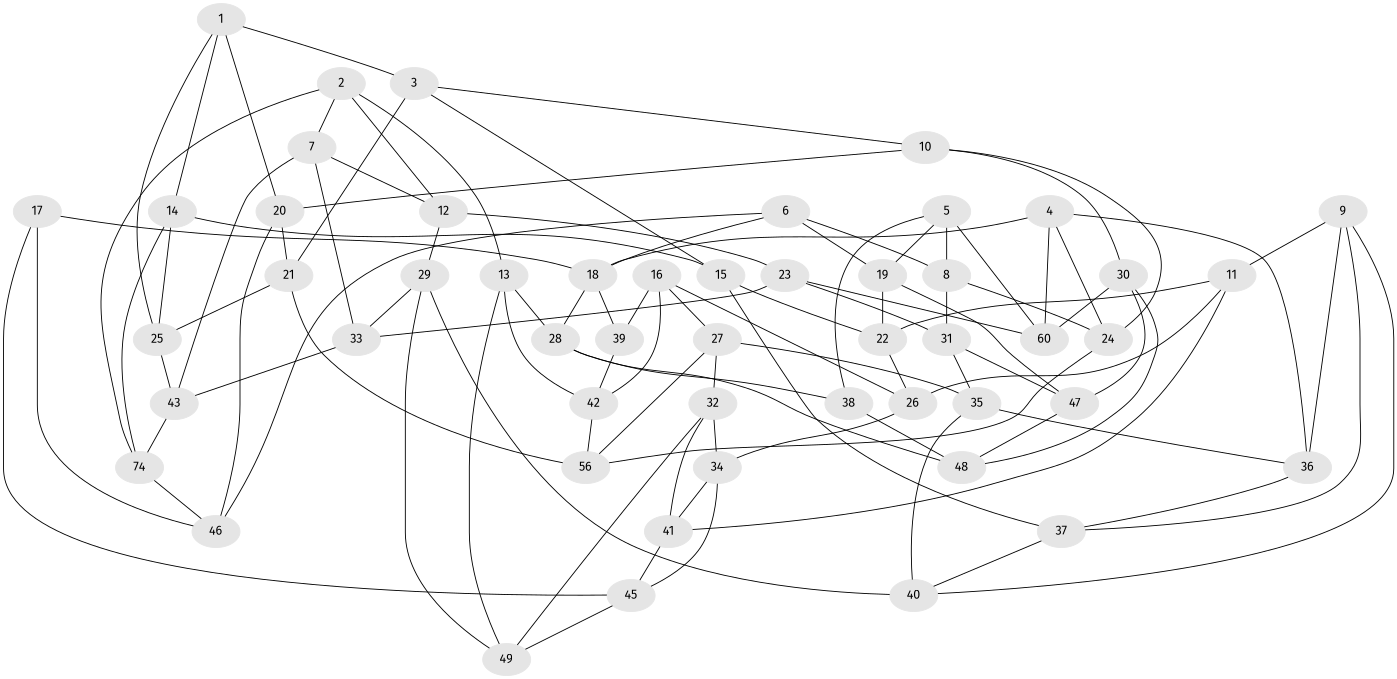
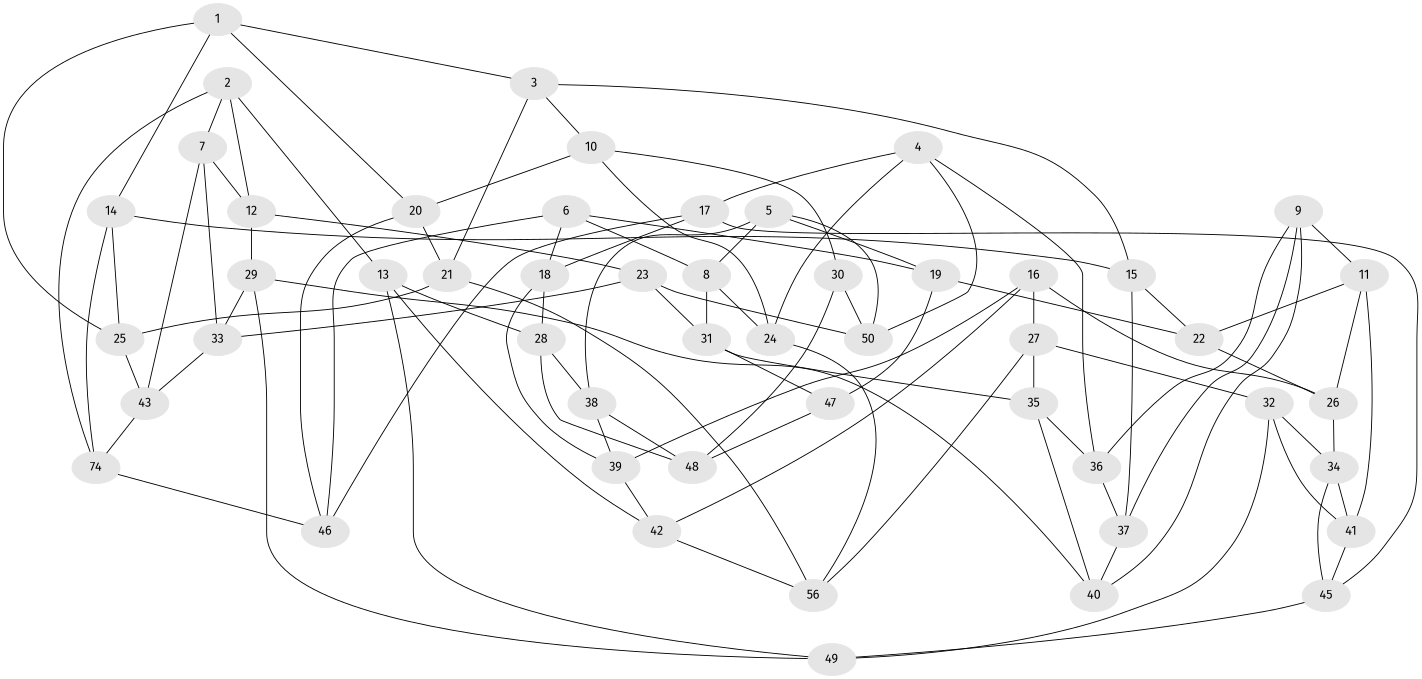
(808, 237) -> (808, 173)
(1044, 340) -> (868, 340)
(1144, 346) -> none
none -> (601, 429)
